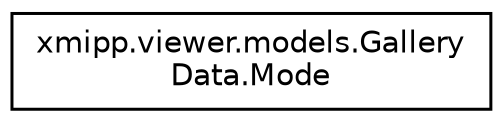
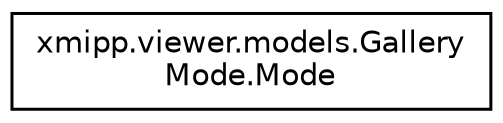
(251, 61) -> (251, 61)
